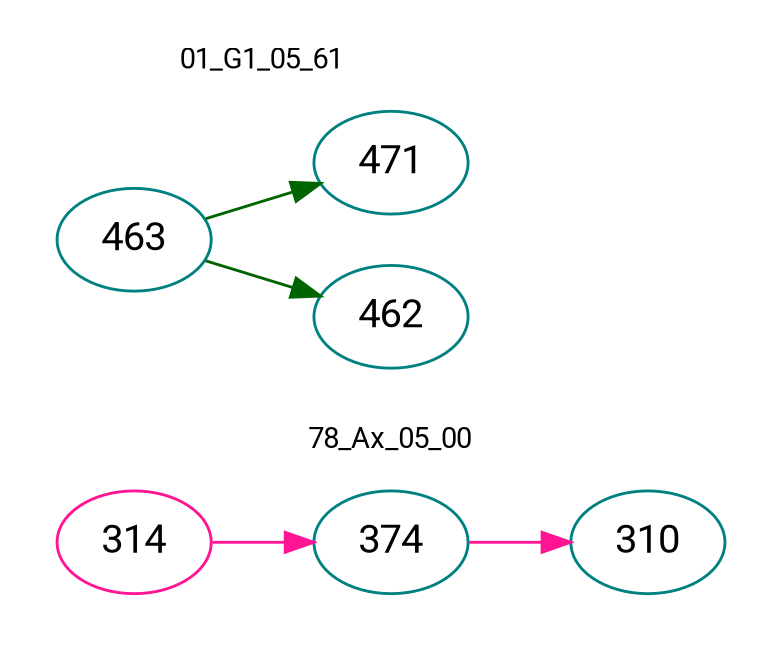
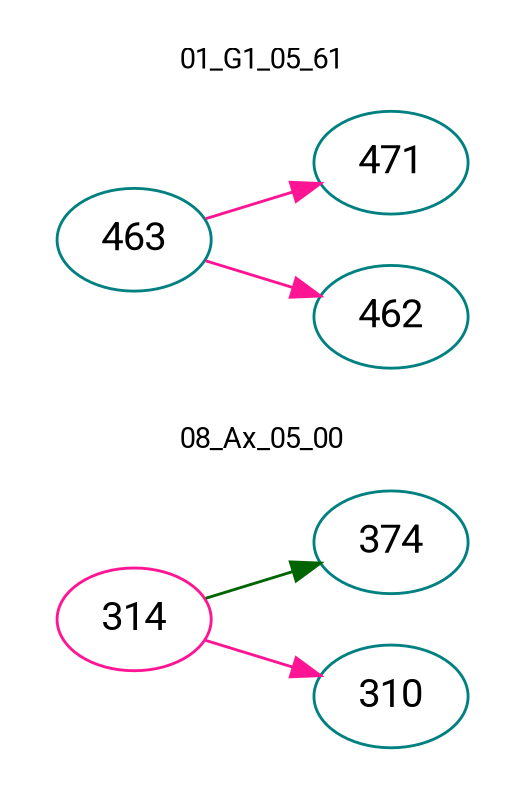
(249, 205) -> (249, 205)
(249, 274) -> (249, 274)
(391, 441) -> (263, 441)
(249, 542) -> (249, 585)
(506, 542) -> (249, 654)
